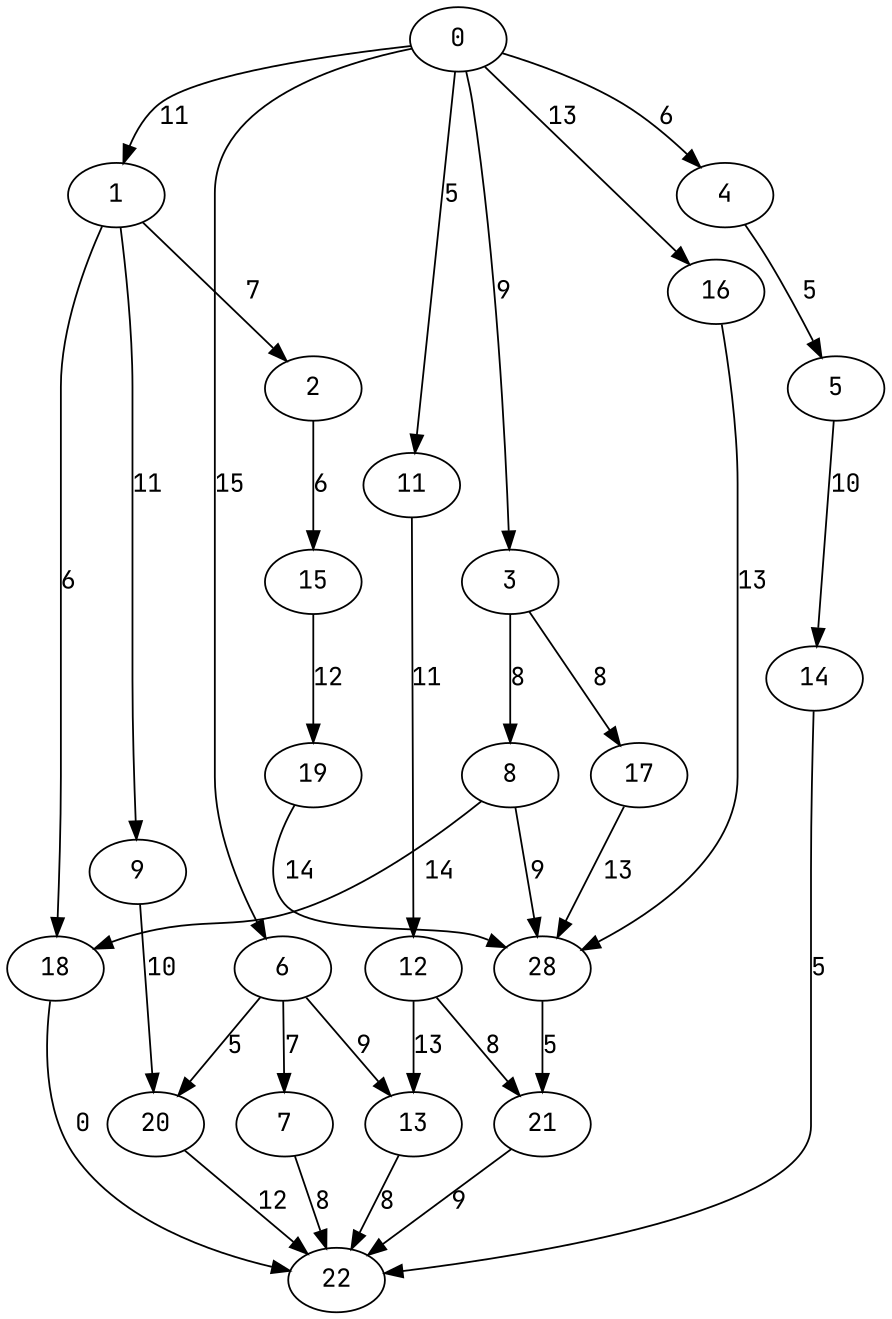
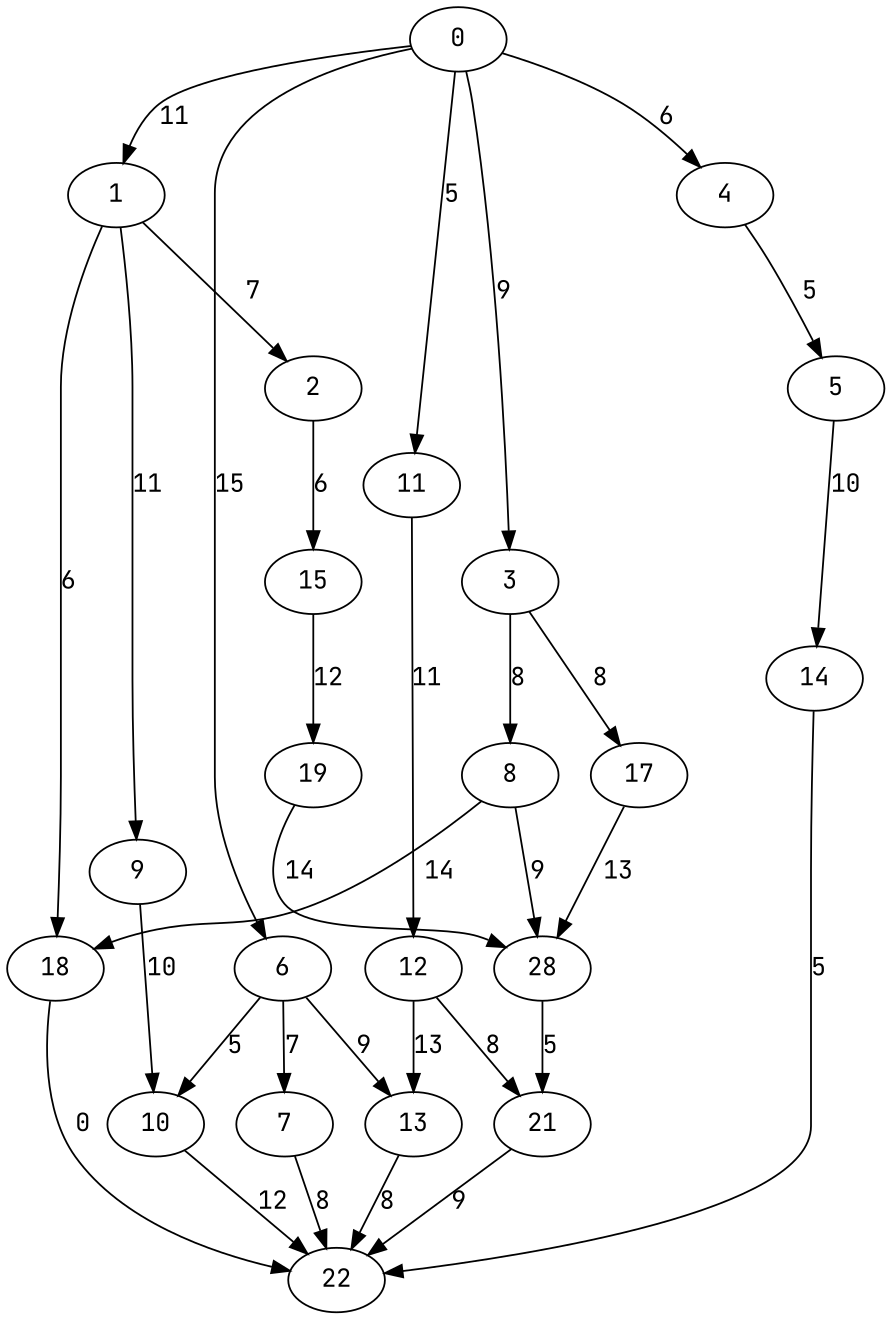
(716, 292) -> none
(156, 1124) -> (156, 1124)
